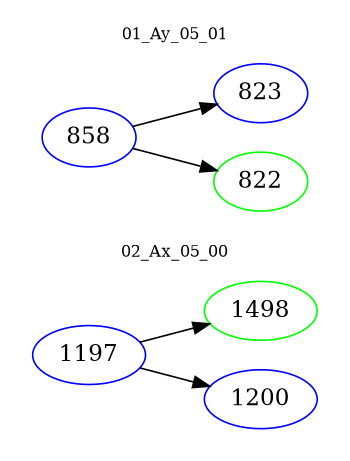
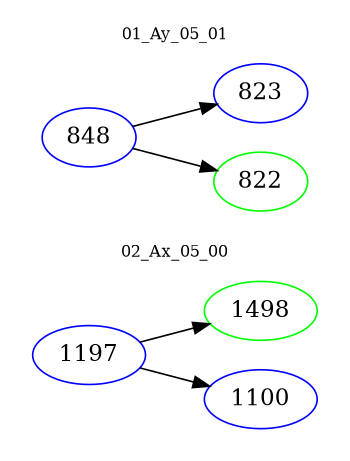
(89, 137) -> (89, 137)
(261, 399) -> (261, 399)
